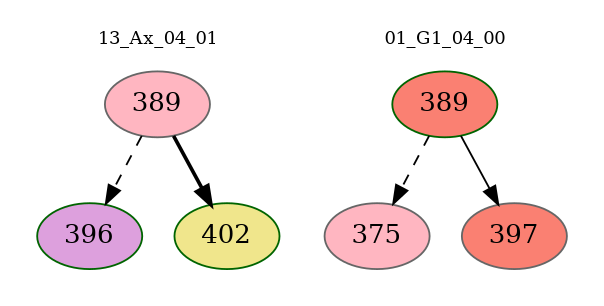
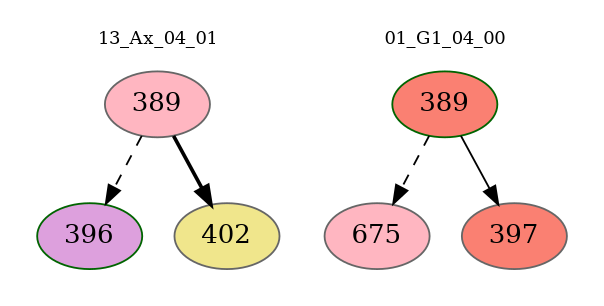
(227, 236) -> (227, 236)
(377, 236) -> (377, 236)
